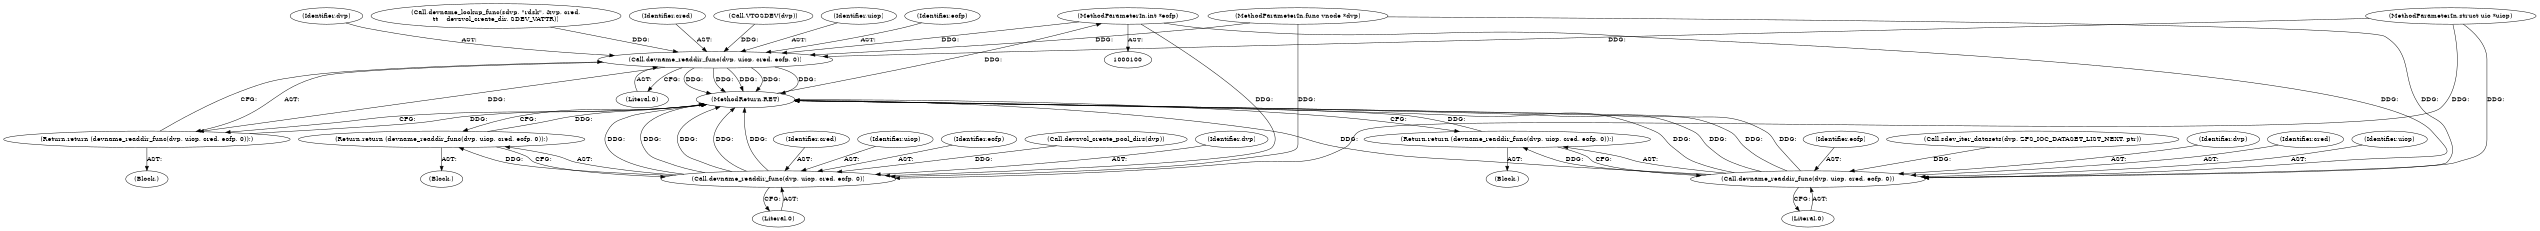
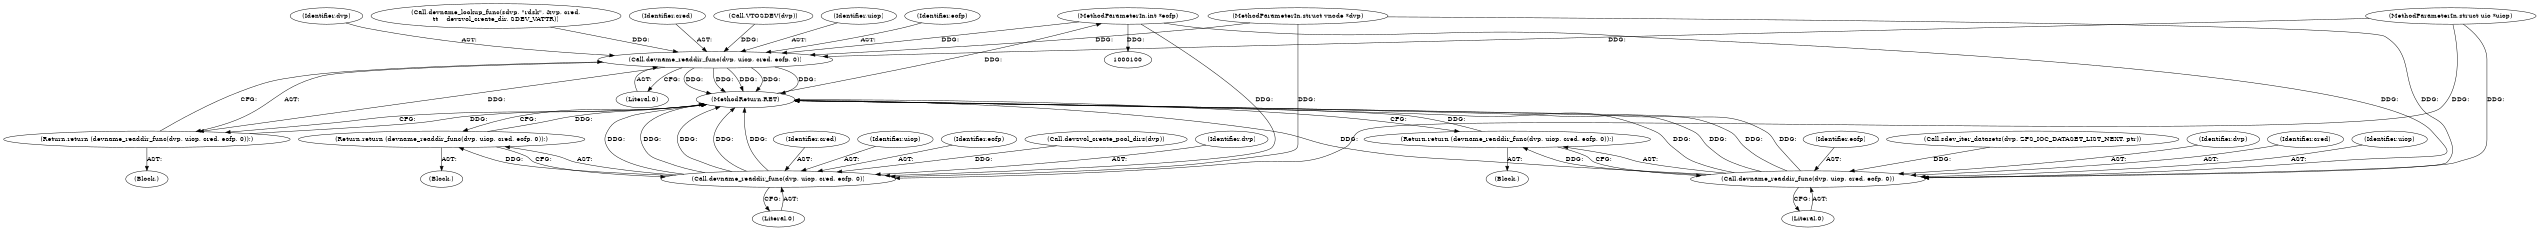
(1298, 16) -> (1298, 16)
(1137, 40) -> (1137, 40)
